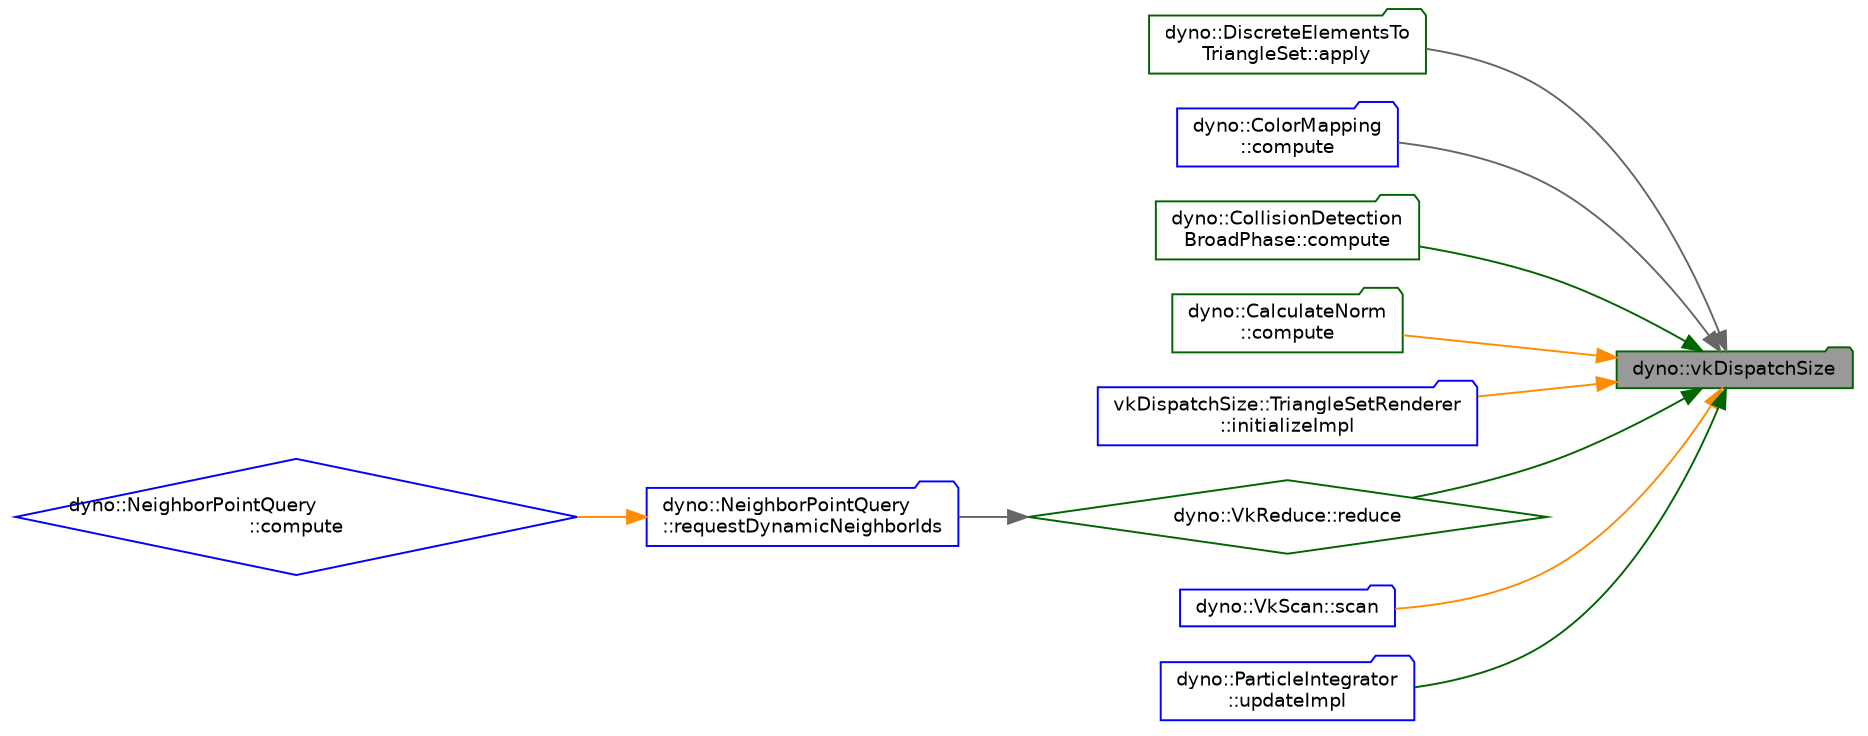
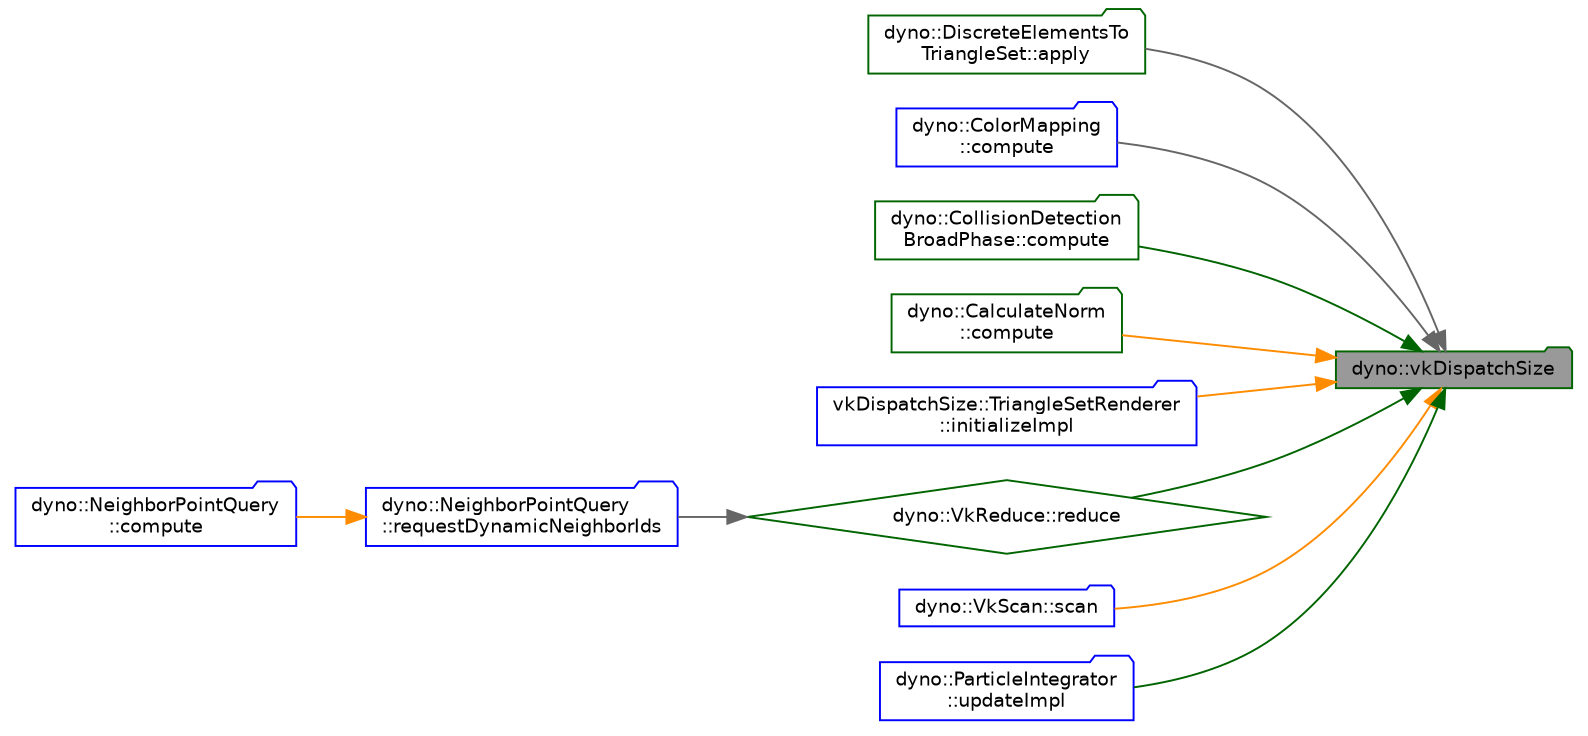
(296, 517) -> (156, 517)
